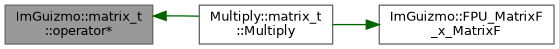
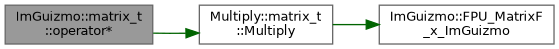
(183, 16) -> (170, 33)
(467, 25) -> (467, 25)
